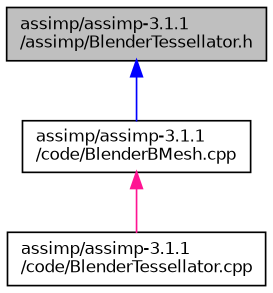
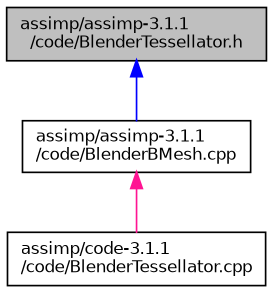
(137, 34) -> (137, 34)
(137, 259) -> (137, 259)
